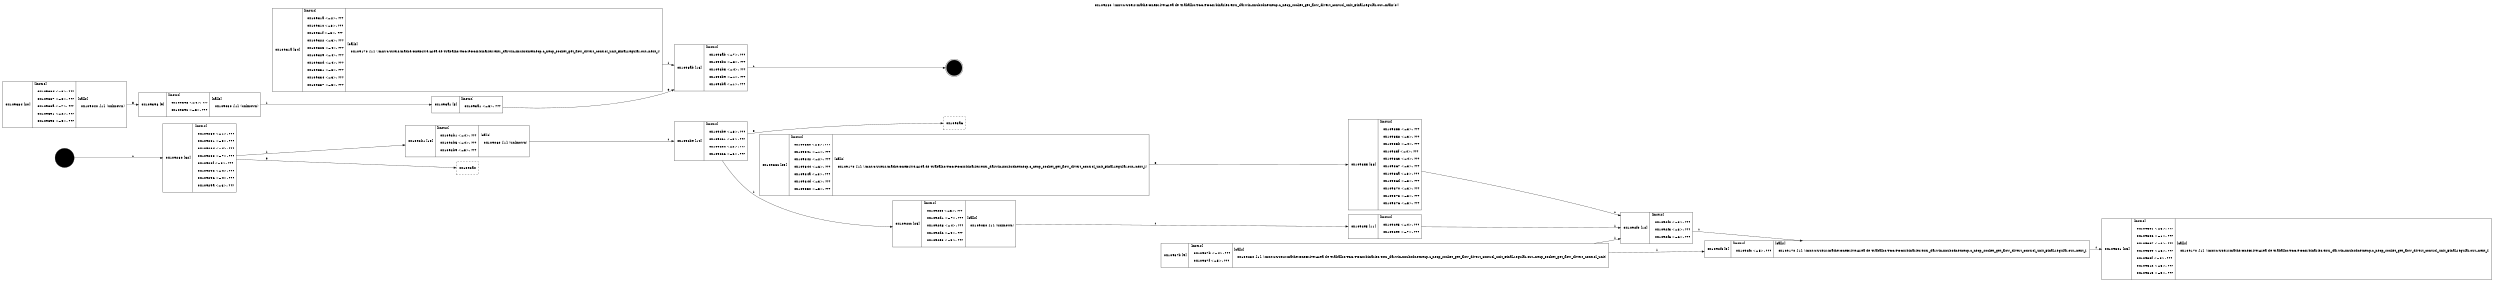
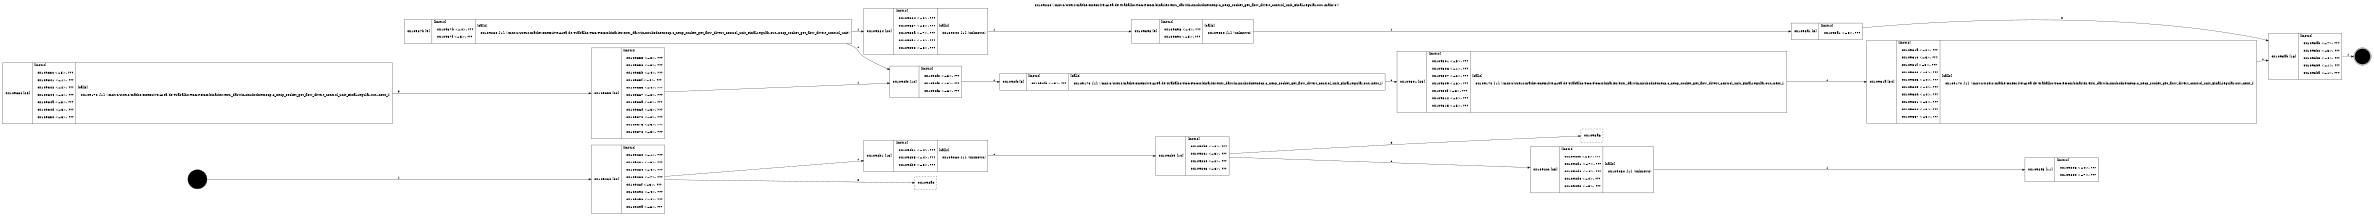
none -> (1826, 82)
(133, 103) -> (994, 30)
(1520, 227) -> none
(1655, 252) -> (857, 31)
